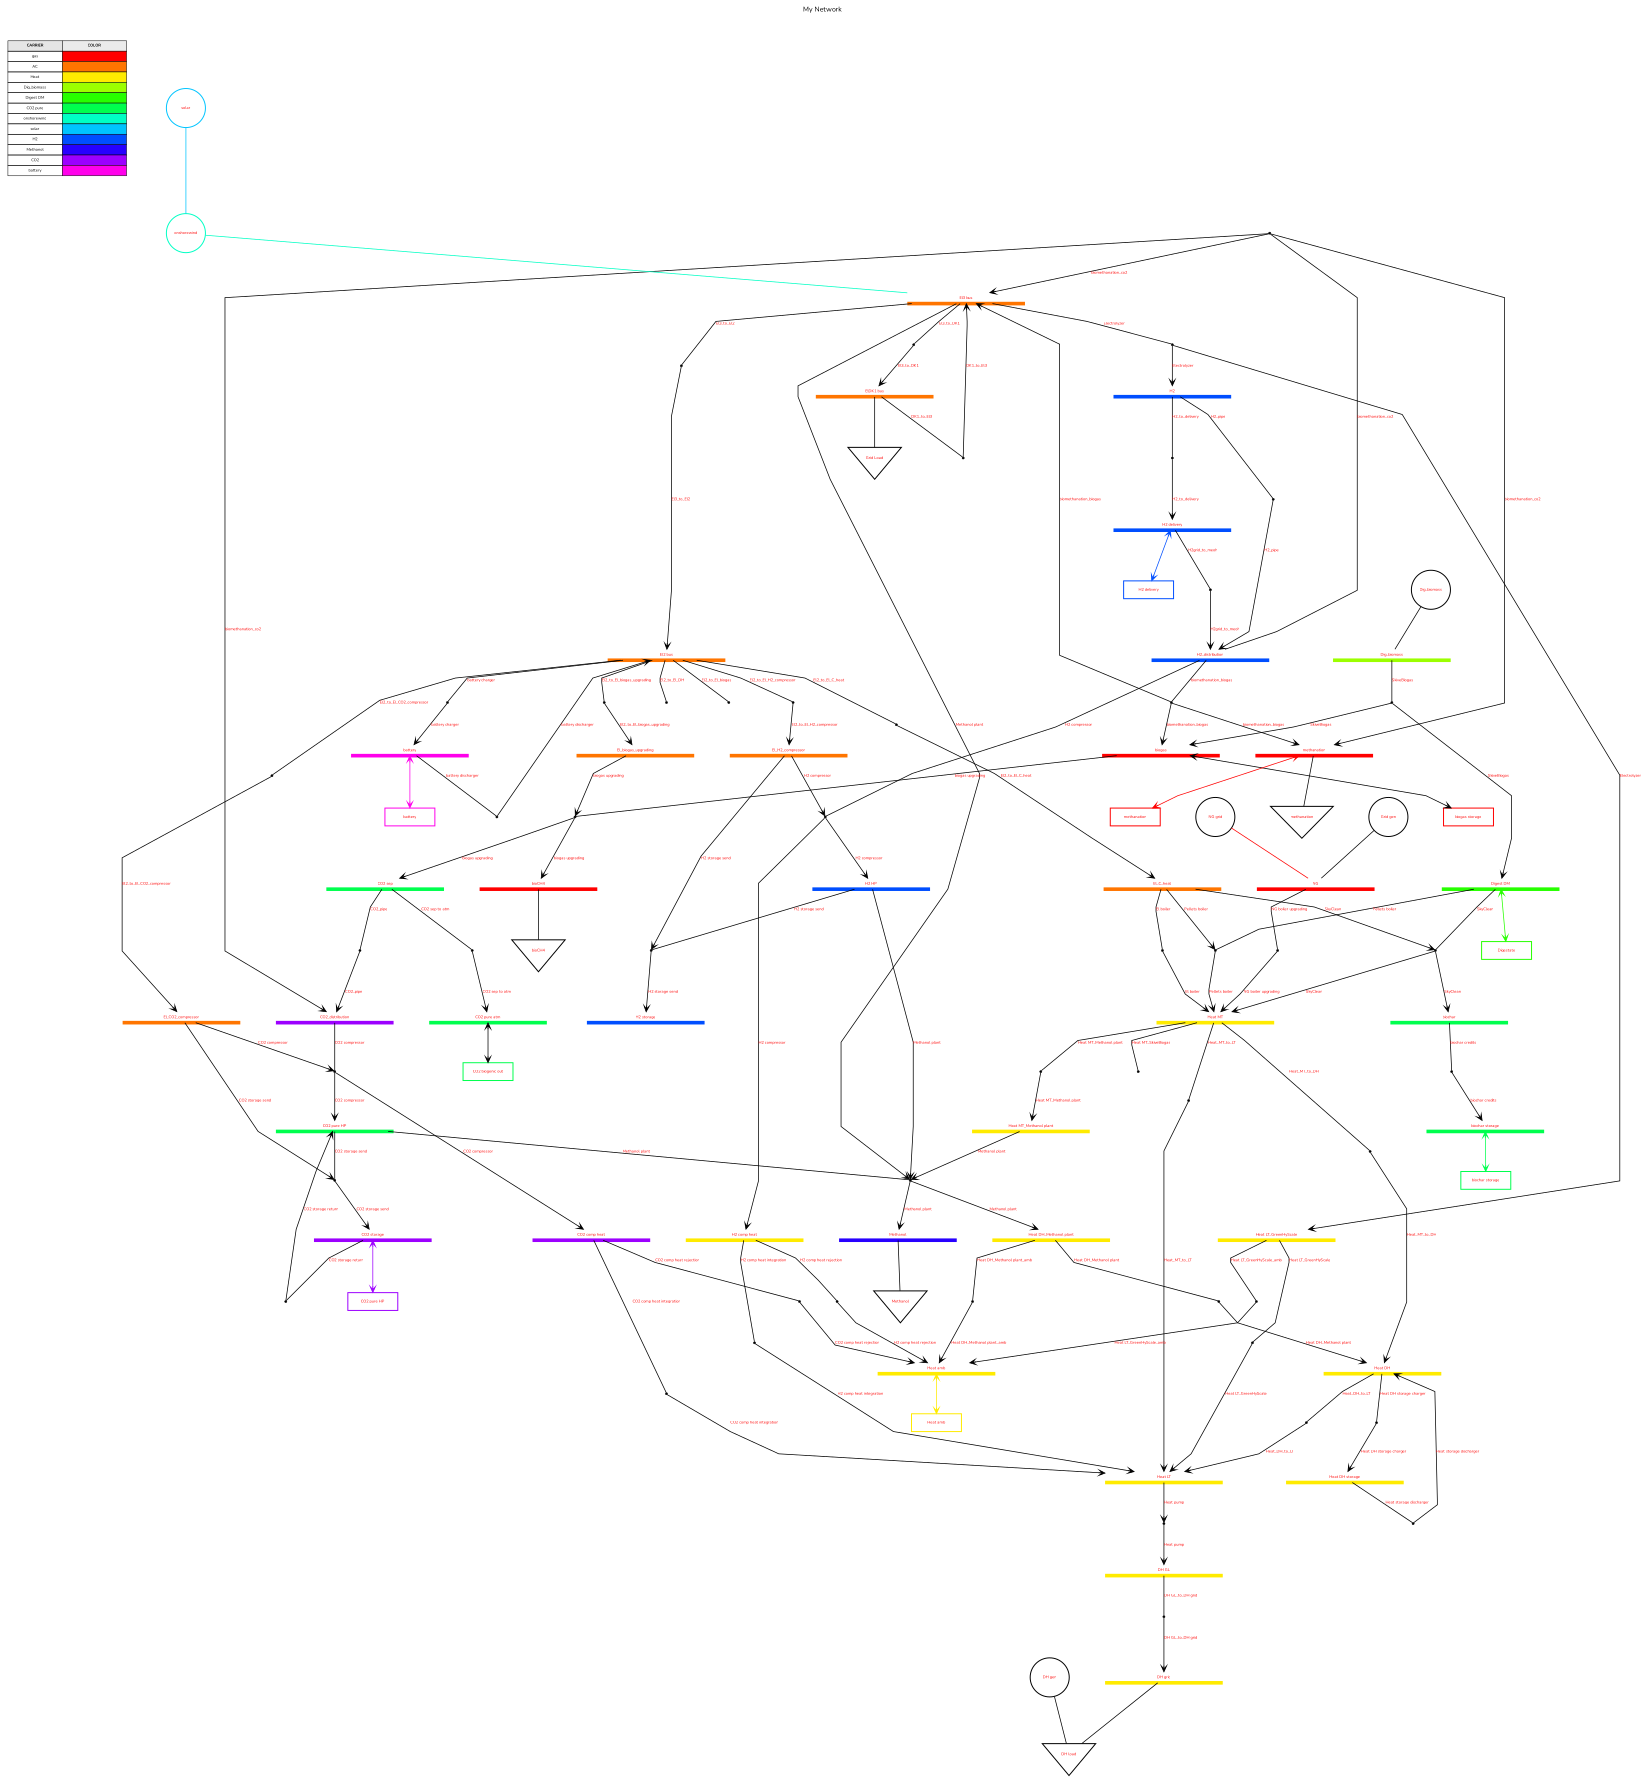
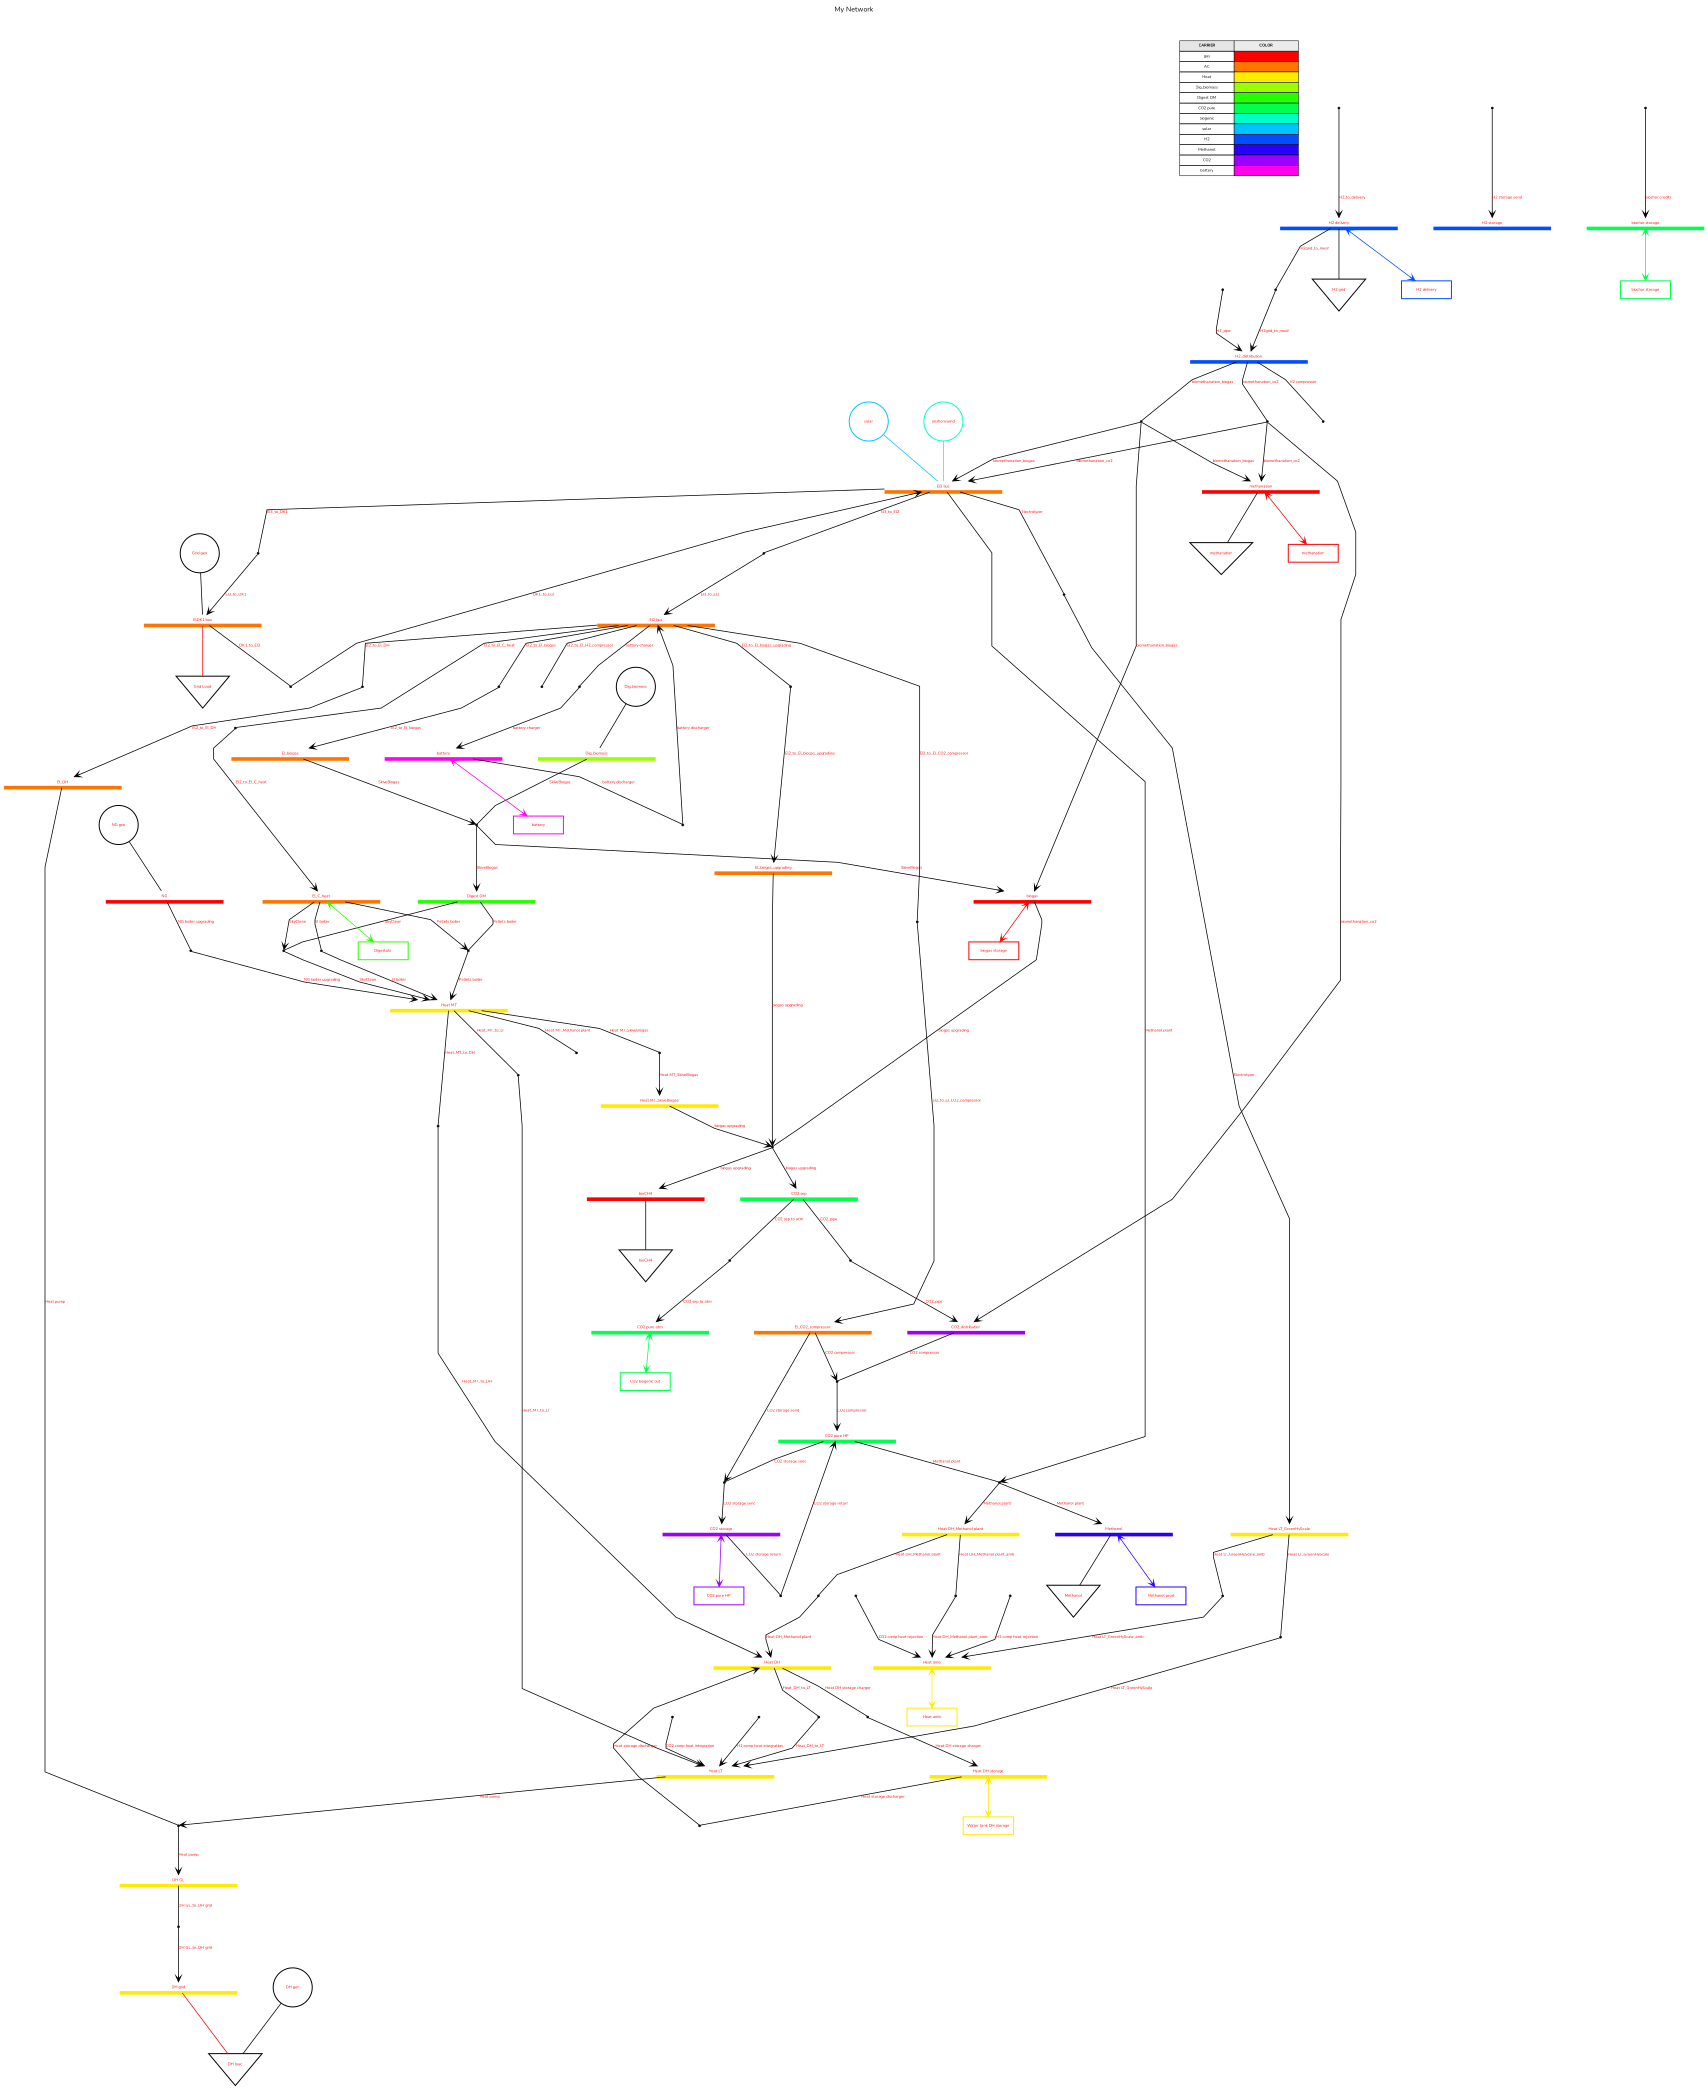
(35, 118) -> (1207, 118)
(186, 171) -> (910, 458)
none -> (1339, 290)
(1172, 391) -> none
(875, 422) -> (203, 651)
(789, 750) -> none
none -> (290, 754)
(1322, 778) -> (1014, 922)
none -> (63, 782)
(1270, 853) -> (145, 866)
(1348, 854) -> (202, 594)
(871, 884) -> none
(1503, 915) -> (350, 922)
(1449, 1017) -> none
(488, 1043) -> (648, 1353)
none -> (660, 1101)
(1031, 1126) -> none
(591, 1235) -> none
(745, 1235) -> none
none -> (1161, 1596)
(1120, 1713) -> (205, 2023)
none -> (988, 1826)
